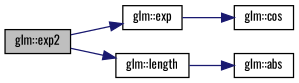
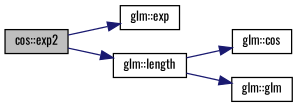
(202, 18) -> (203, 54)
(38, 42) -> (37, 42)
(264, 66) -> (262, 89)
